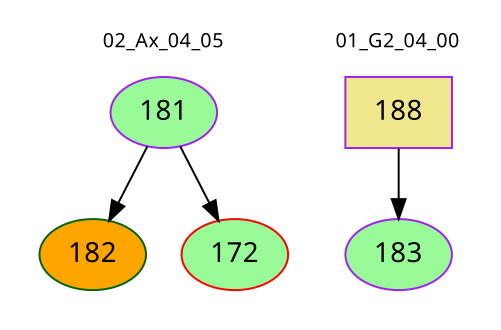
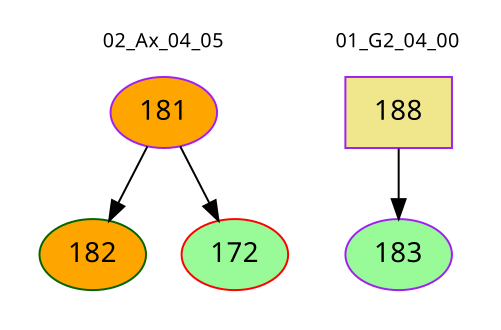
(164, 112) -> (164, 112)
